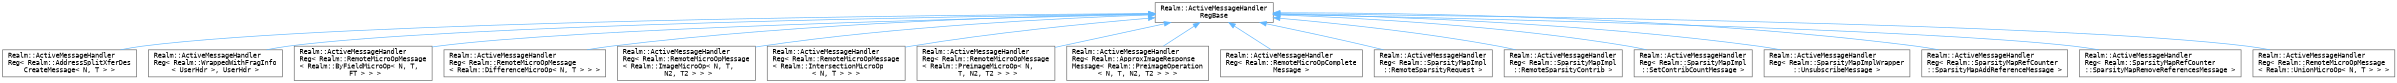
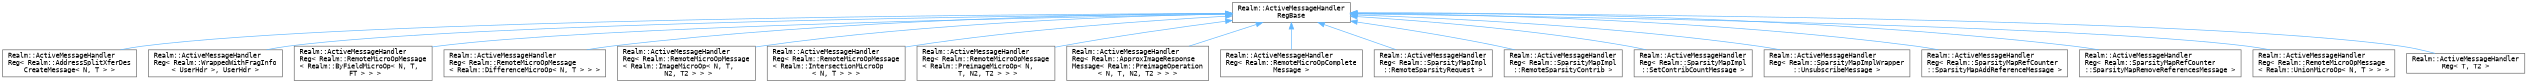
none -> (2466, 63)
